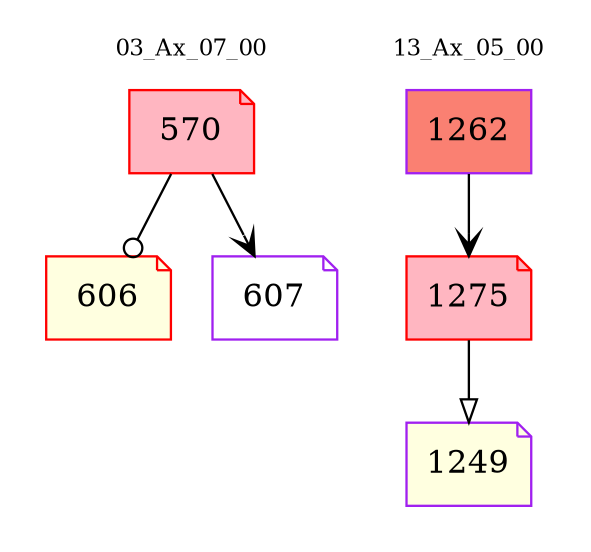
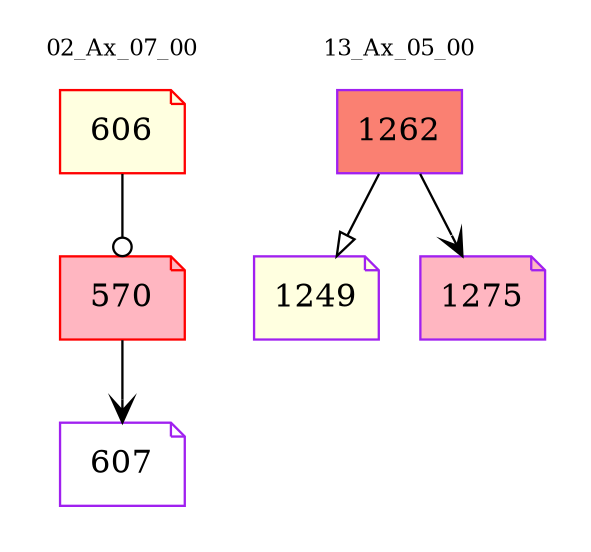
(192, 50) -> (122, 50)
(154, 207) -> (122, 206)
(469, 298) -> (483, 298)
(469, 370) -> (363, 204)
